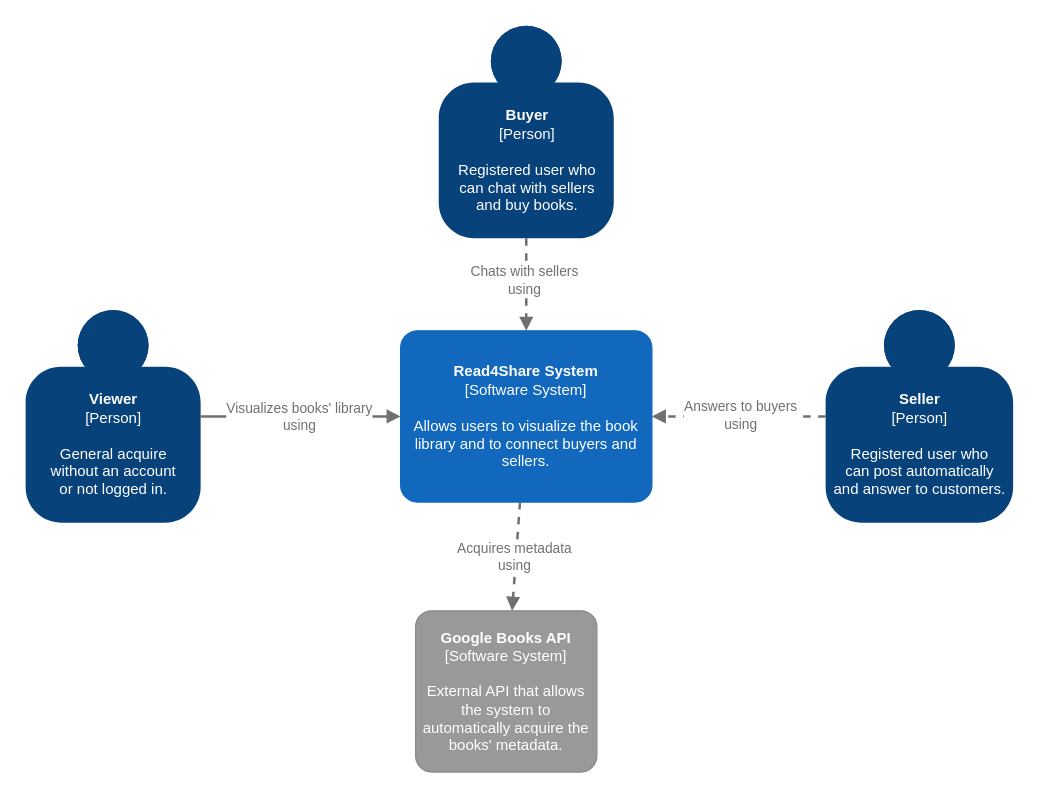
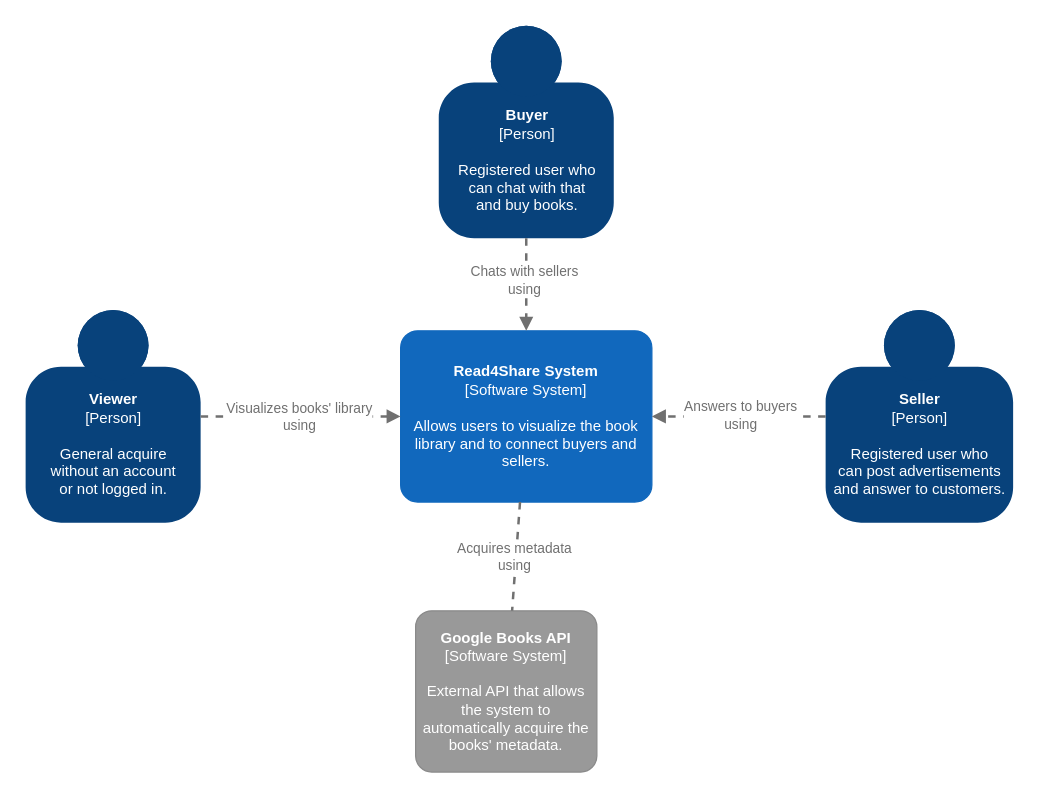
(528, 161) -> (528, 161)
(216, 416) -> (216, 416)
(920, 444) -> (920, 444)
(513, 596) -> (513, 603)
